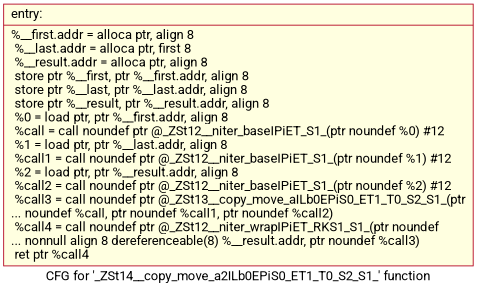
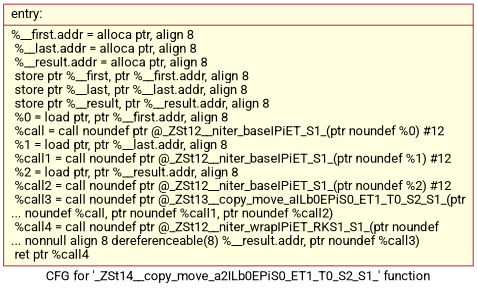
(101, 49) -> (104, 49)
